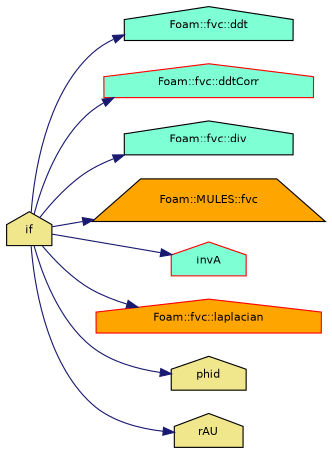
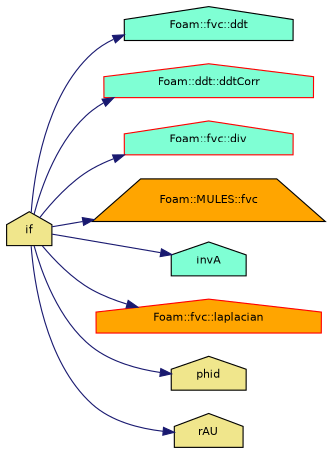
(209, 82) -> (209, 82)
(209, 140) -> (209, 140)
(209, 261) -> (209, 261)
